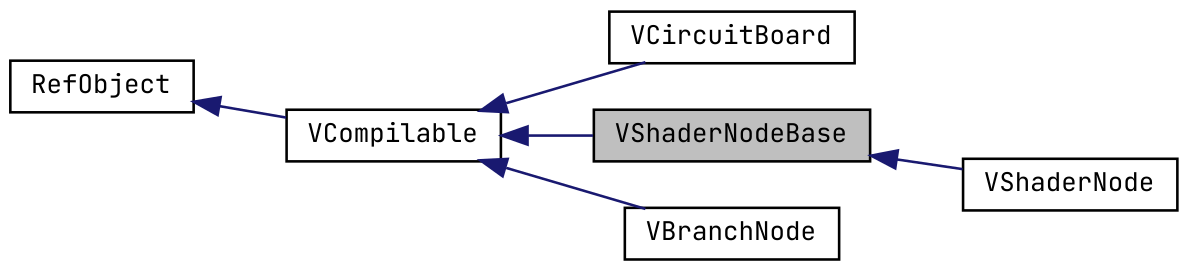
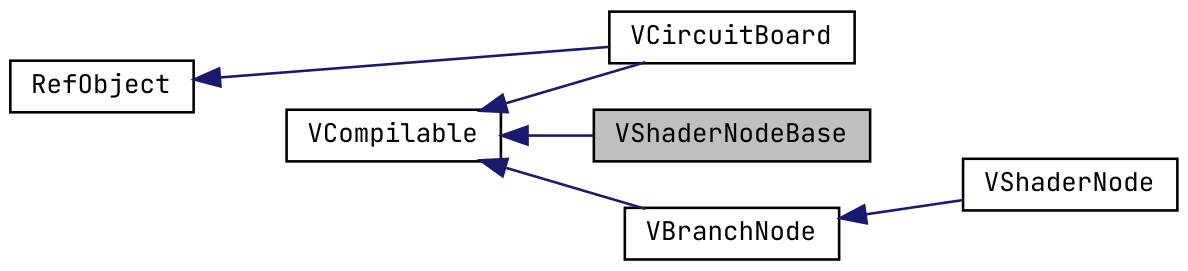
(253, 112) -> (415, 62)
(930, 164) -> (915, 207)
